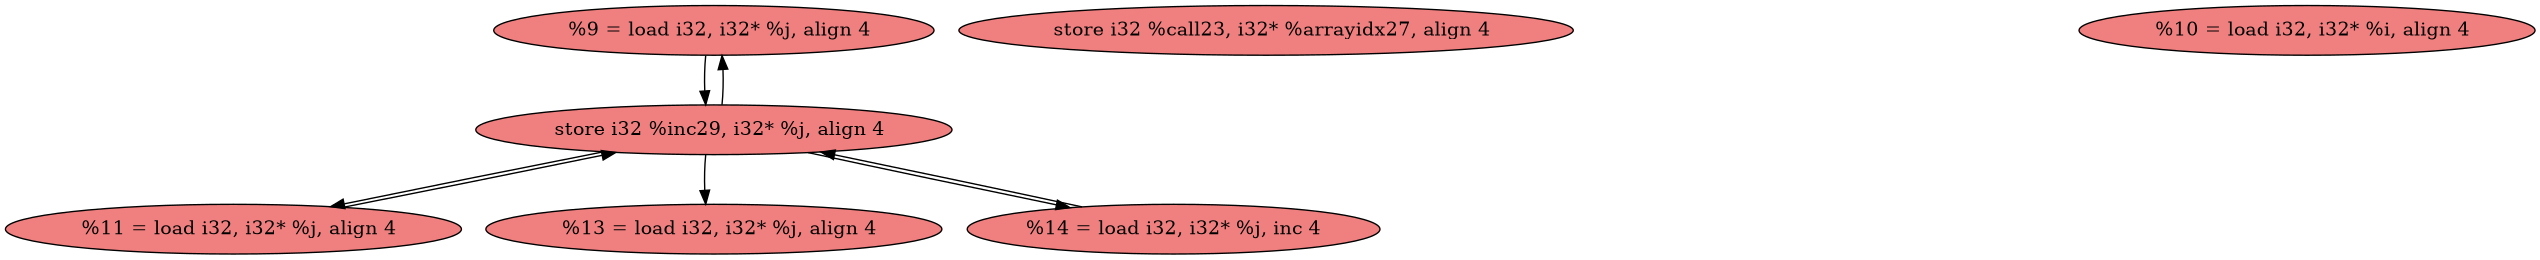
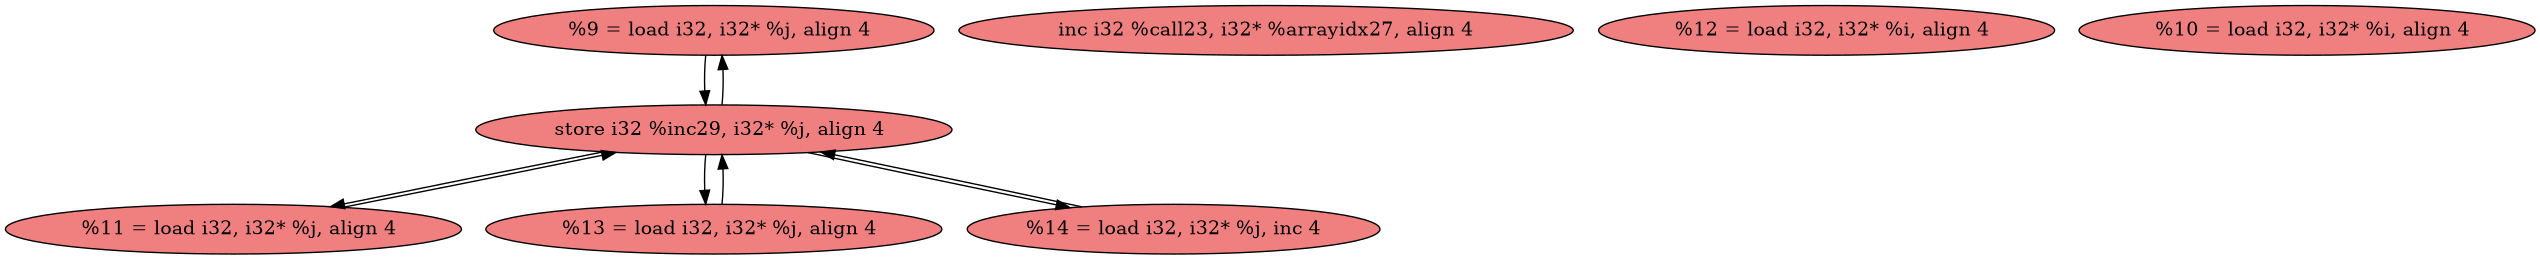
(1266, 30) -> (1266, 30)
none -> (1827, 30)
none -> (723, 187)
